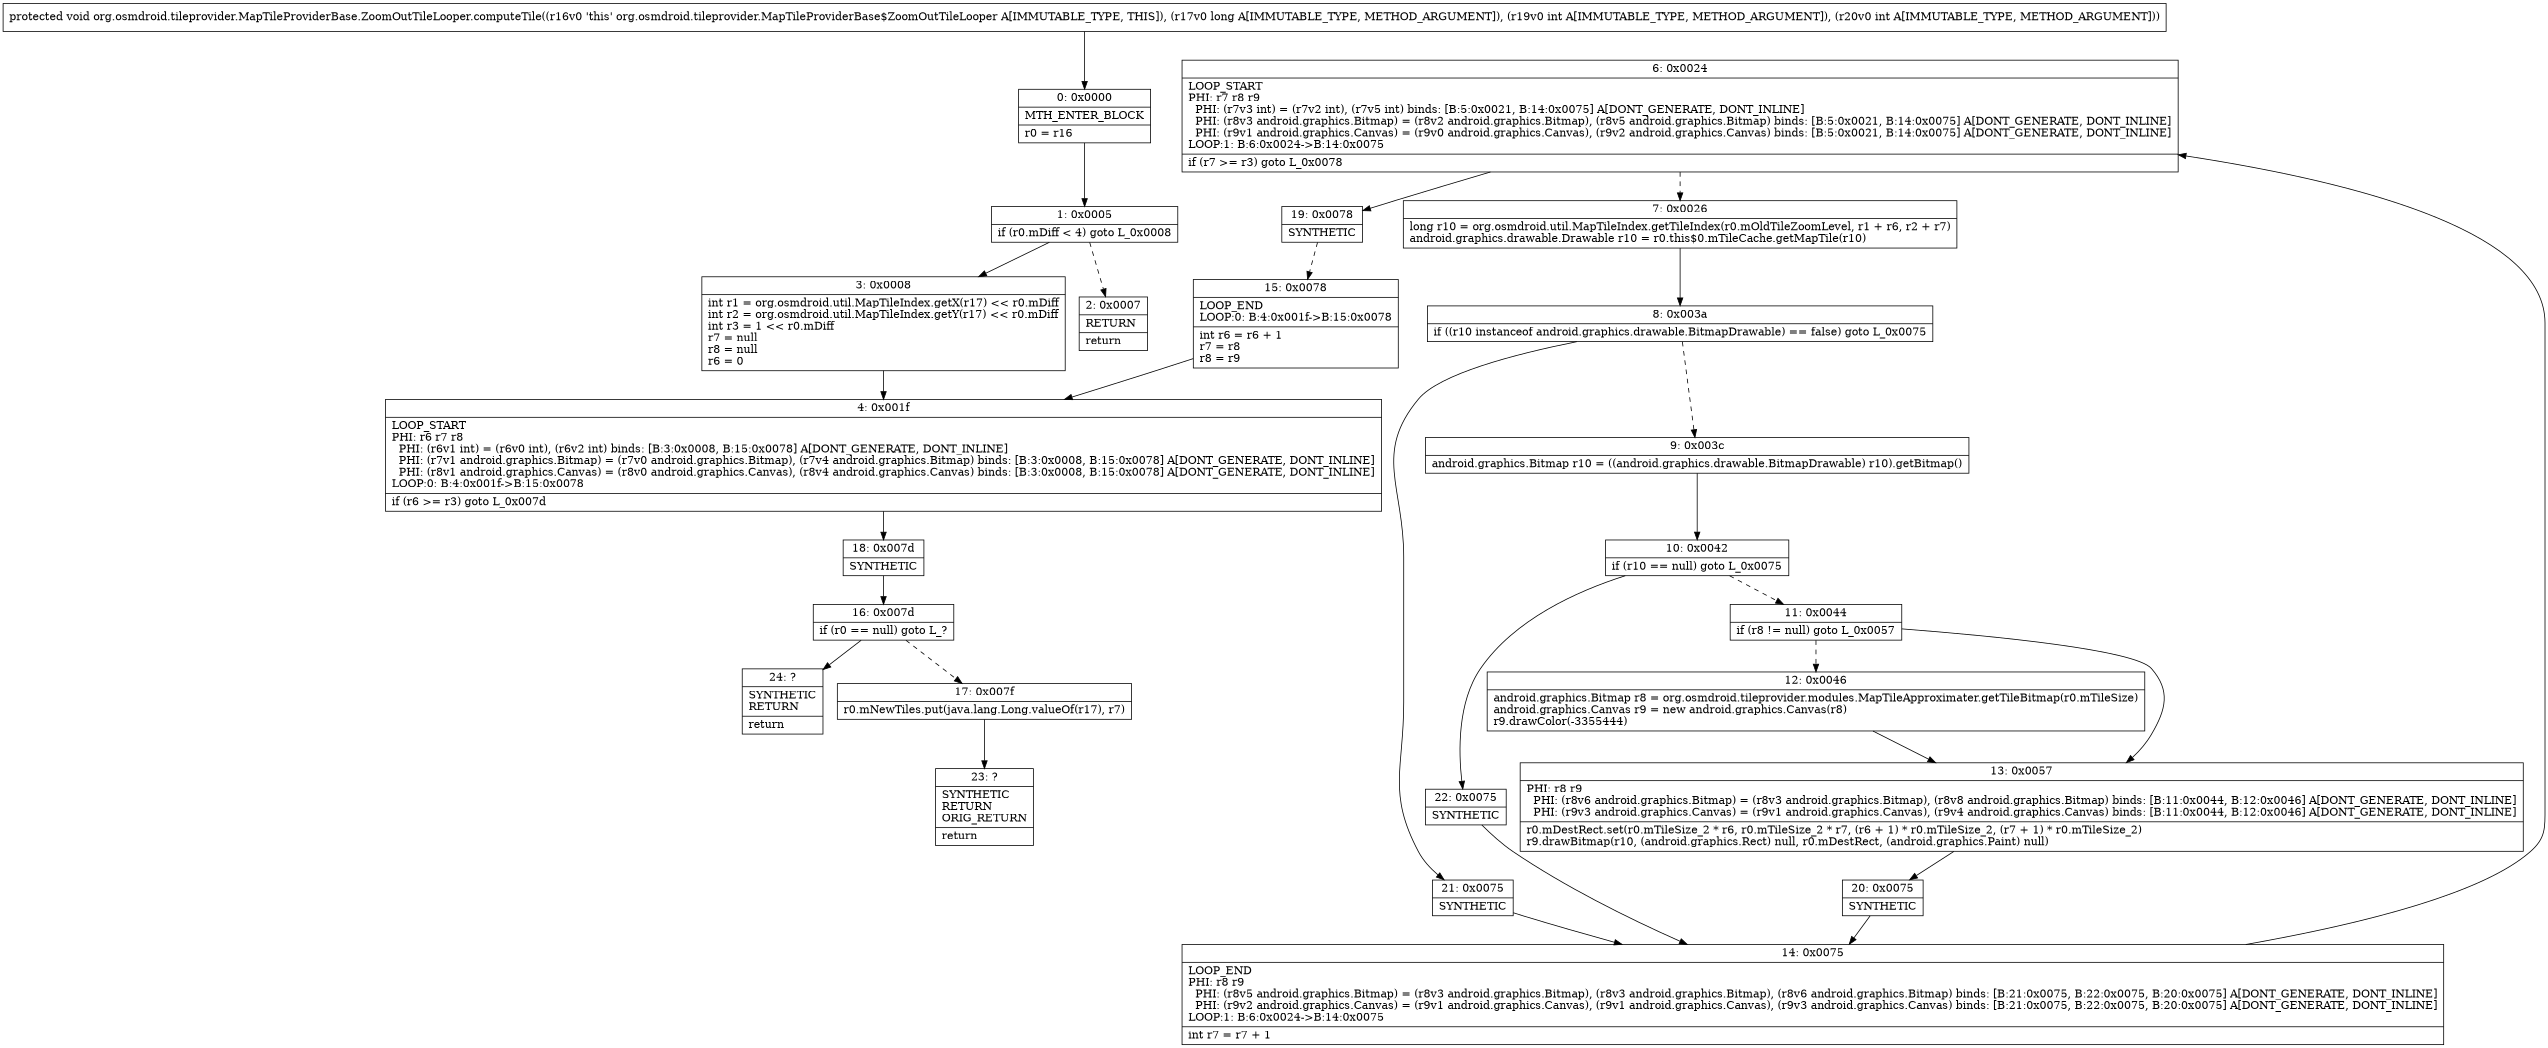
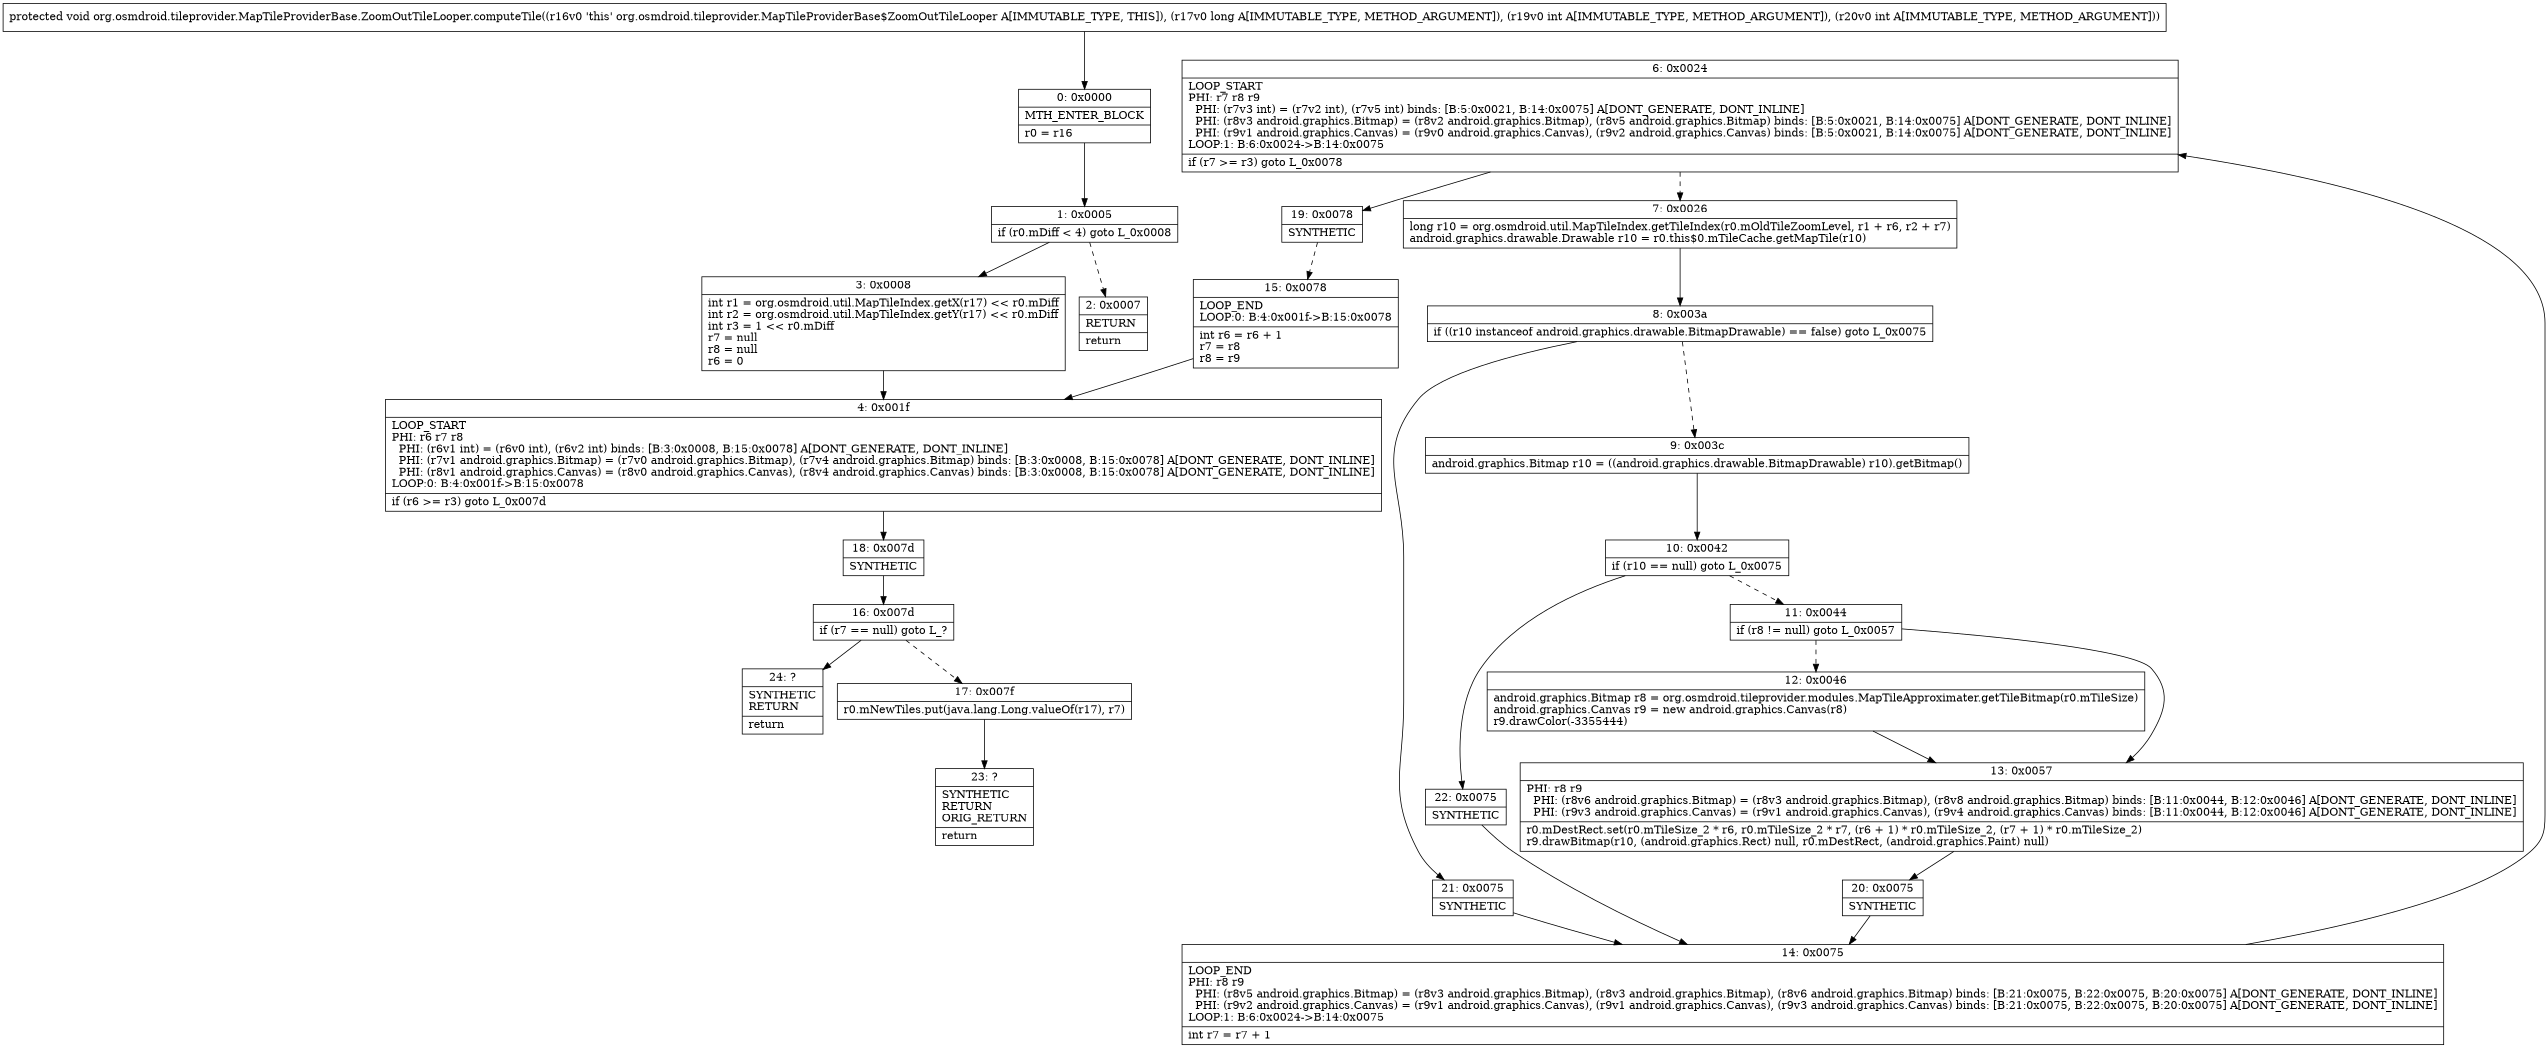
(884, 631) -> (884, 631)
